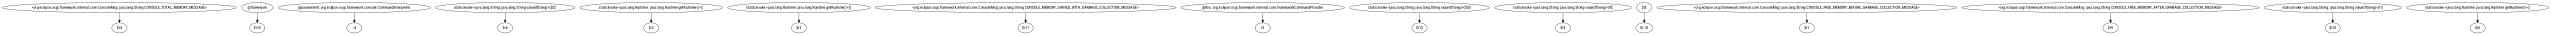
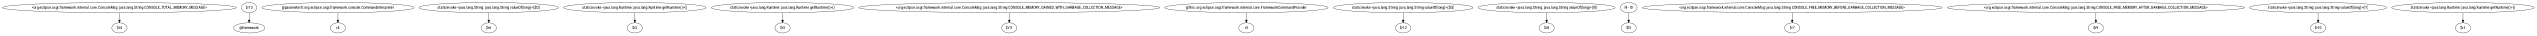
(257, 16) -> (249, 16)
(1644, 16) -> (1629, 16)
